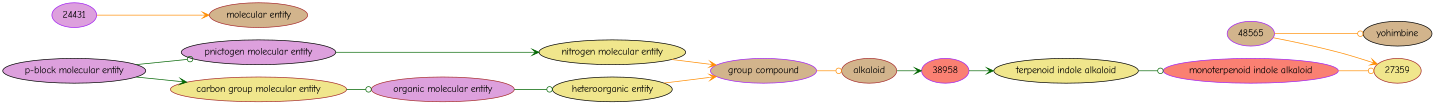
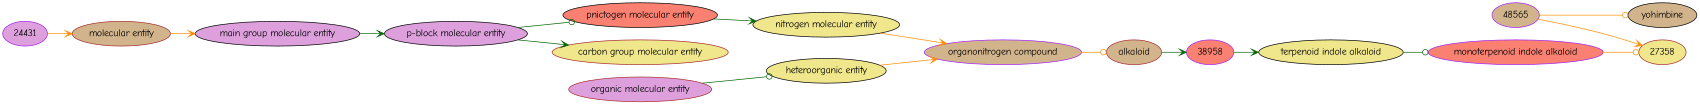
none -> (277, 34)
(259, 52) -> (640, 15)
(764, 71) -> (1003, 52)
(1398, 71) -> (1662, 52)
(356, 89) -> none
